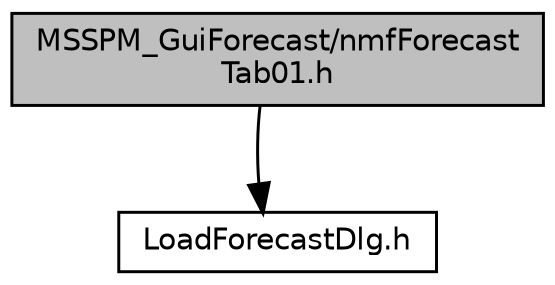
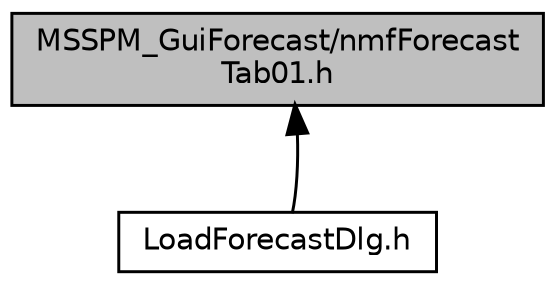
(258, 144) -> (297, 174)
